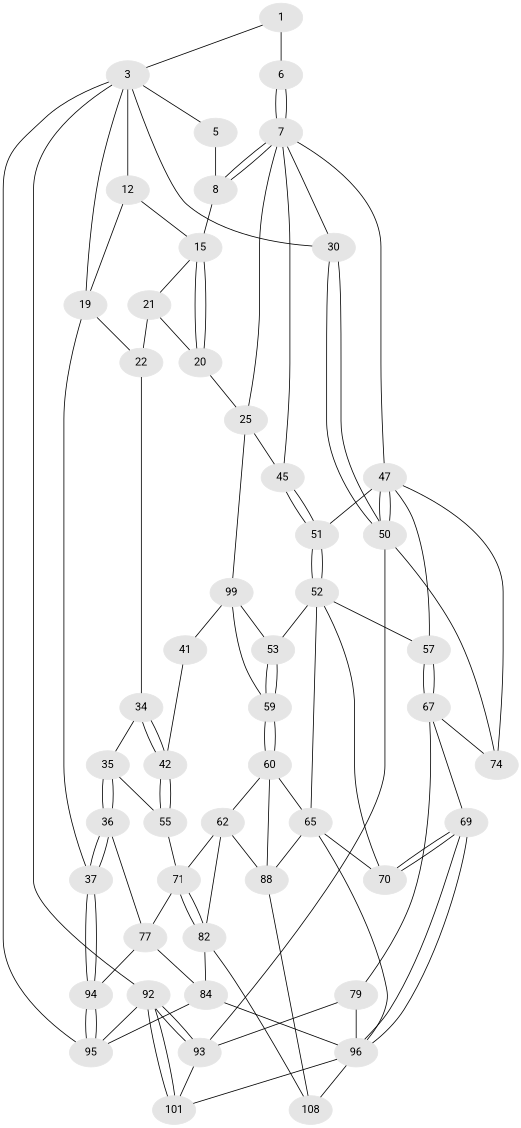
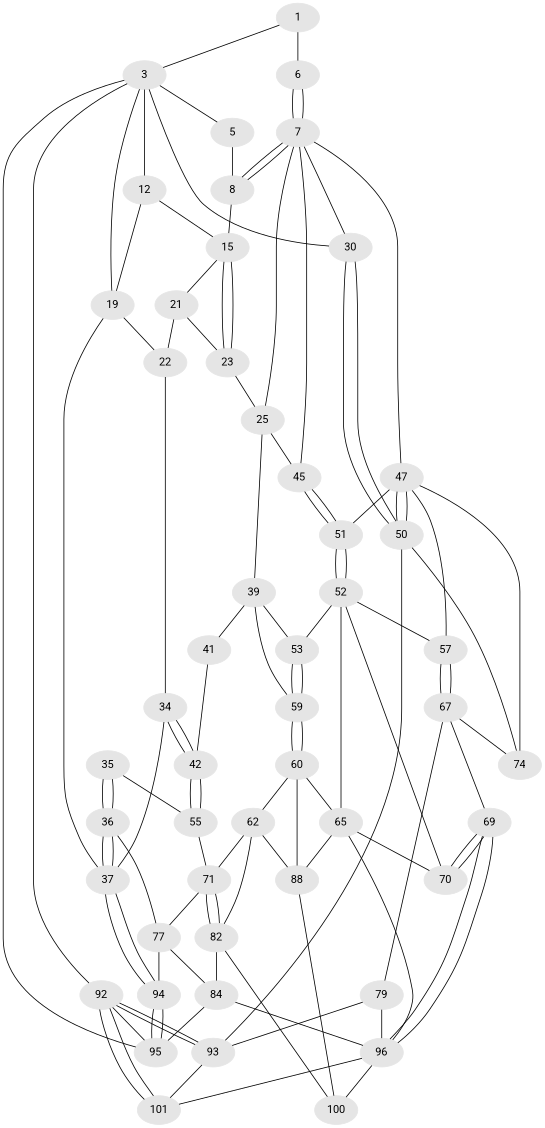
(200, 363) -> (228, 363)
(232, 593) -> (254, 593)
(125, 736) -> (149, 801)
(311, 1110) -> (336, 1110)
